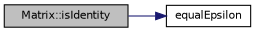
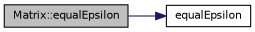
(66, 16) -> (66, 16)
